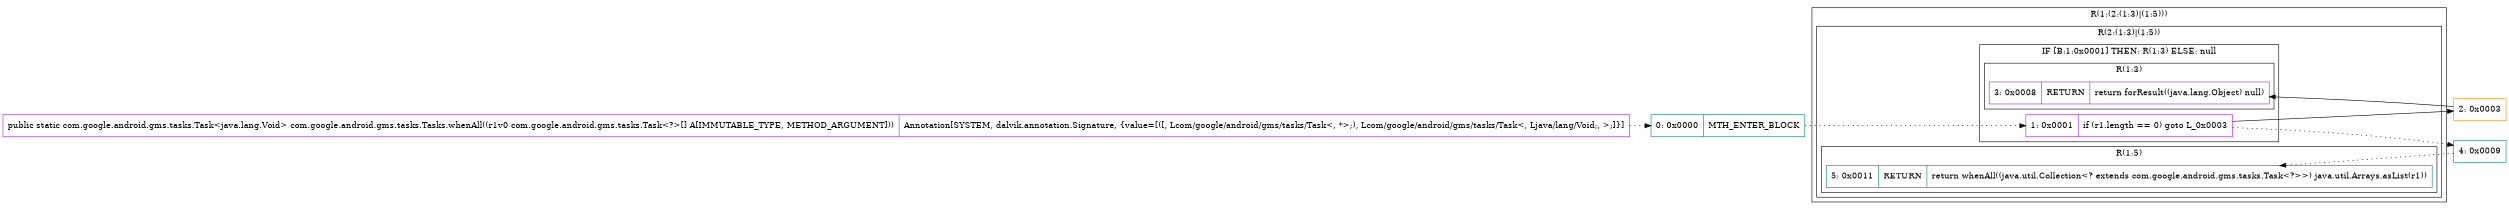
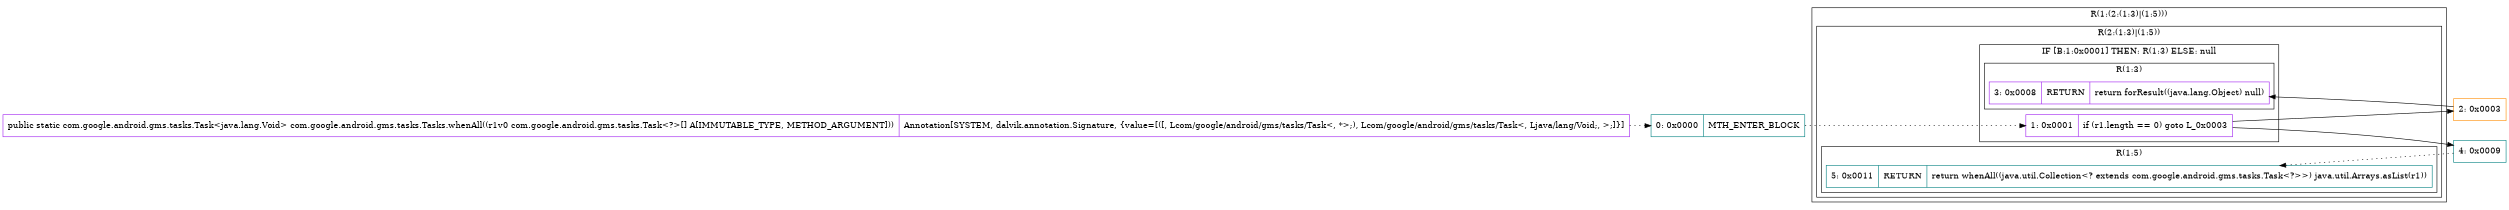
(2340, 133) -> (2340, 133)
